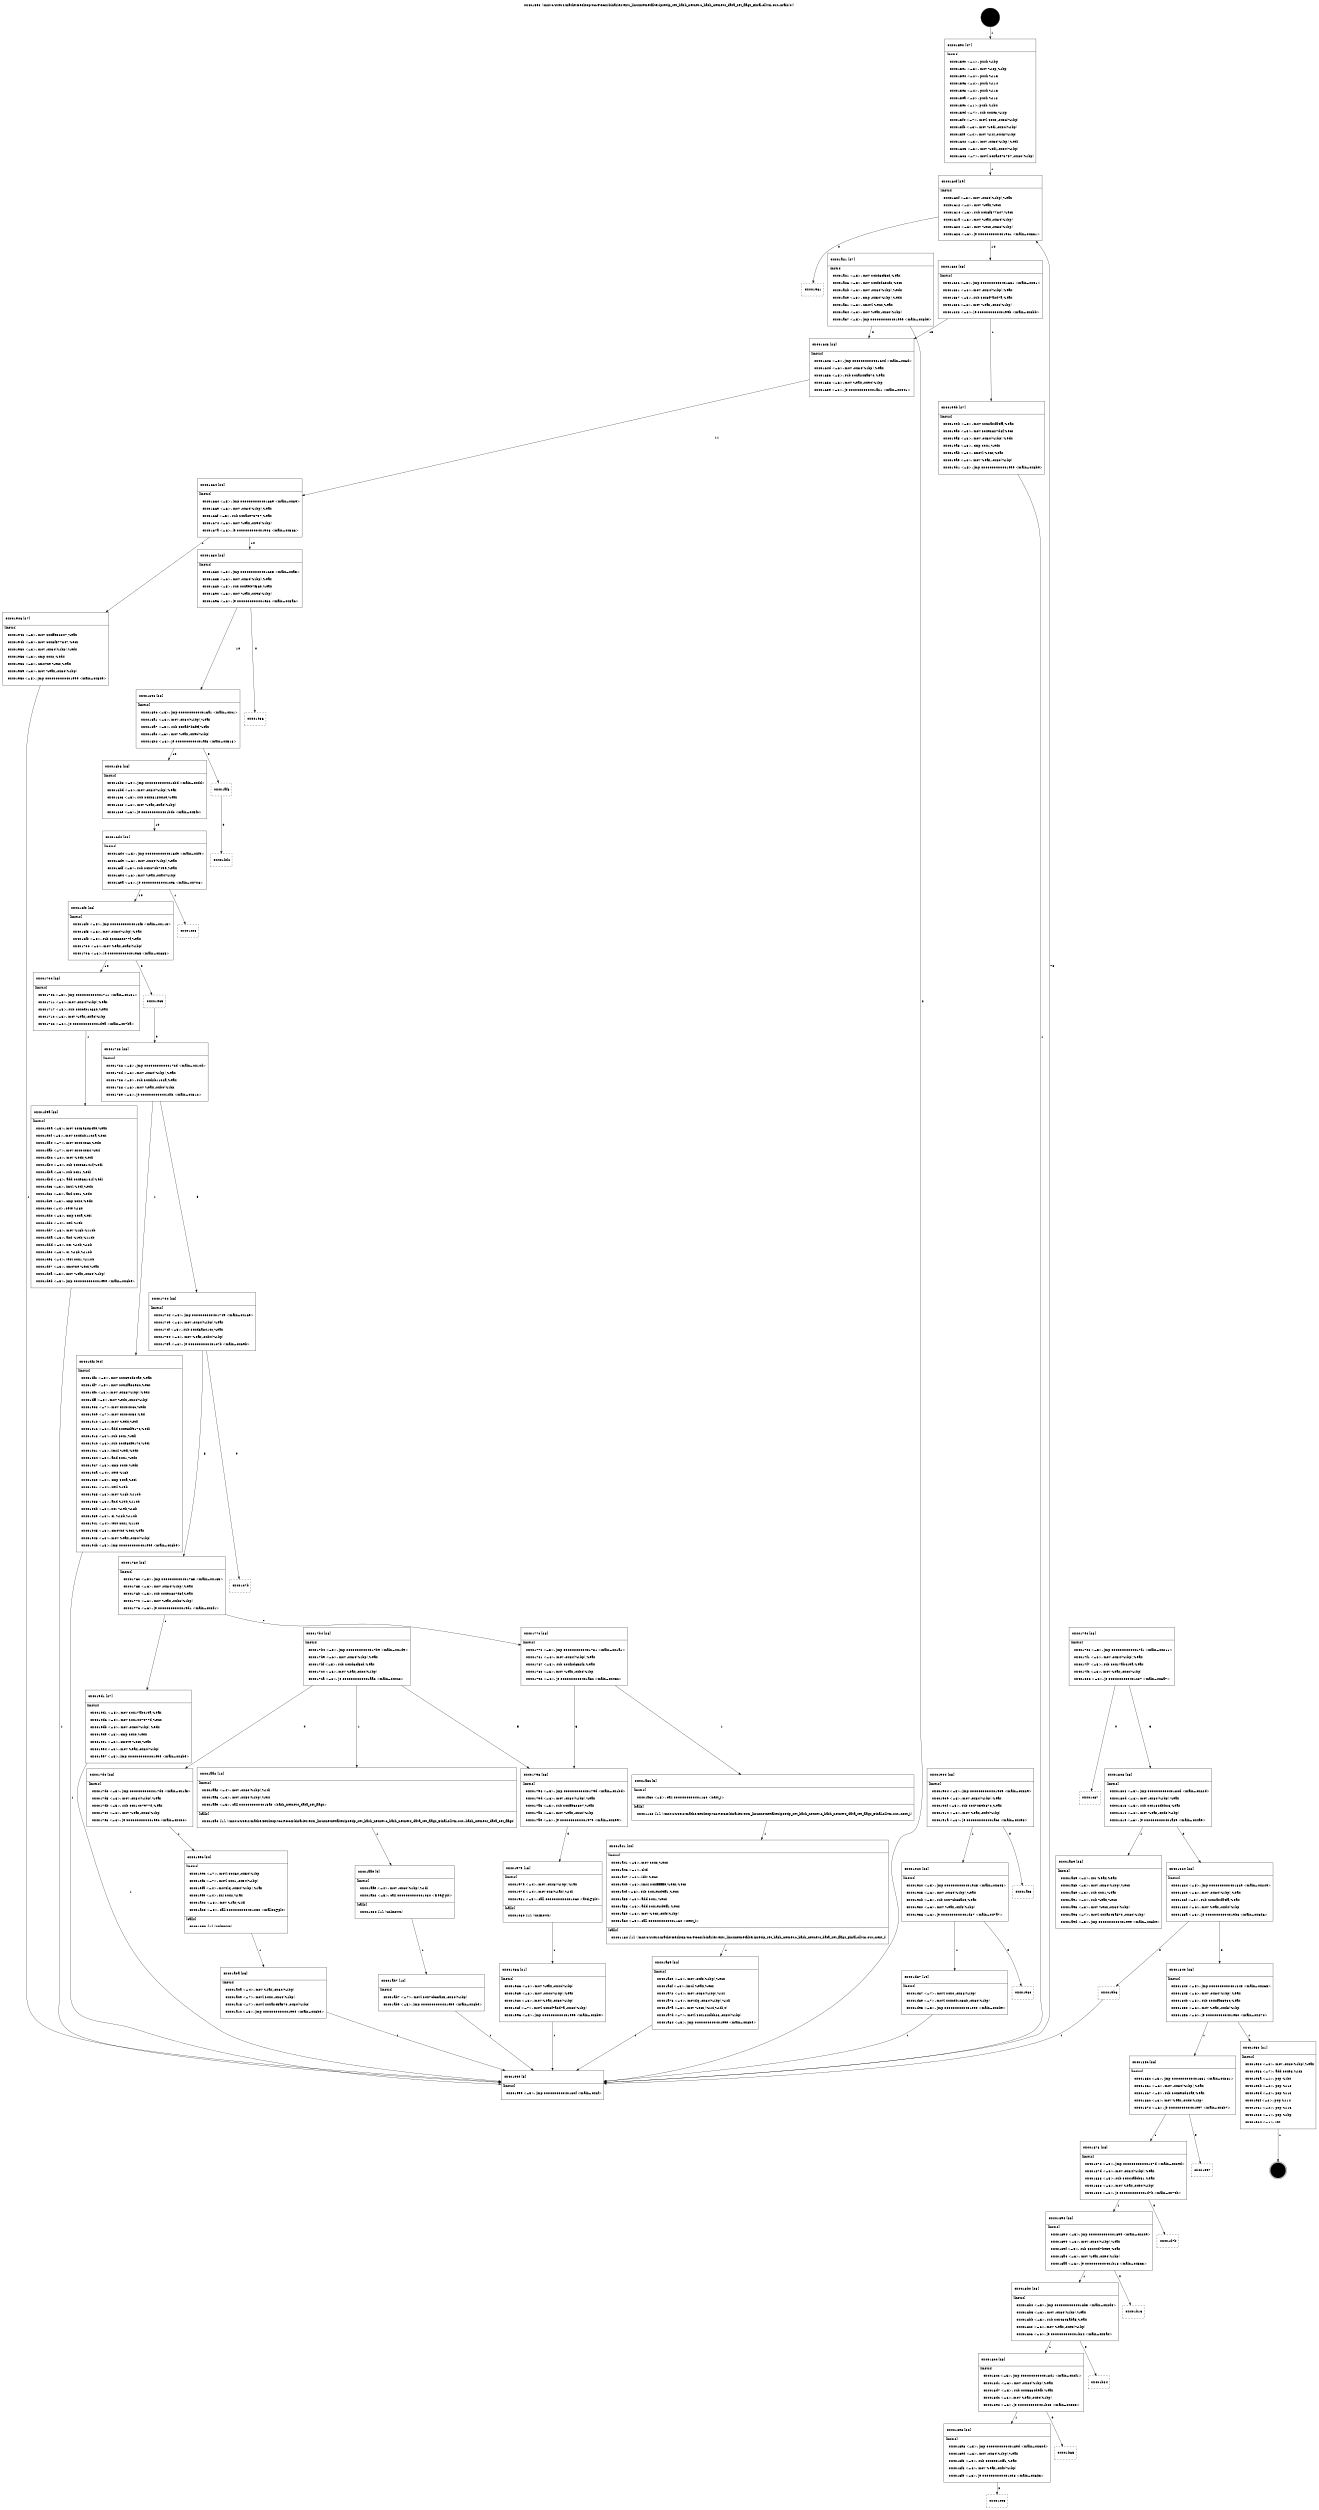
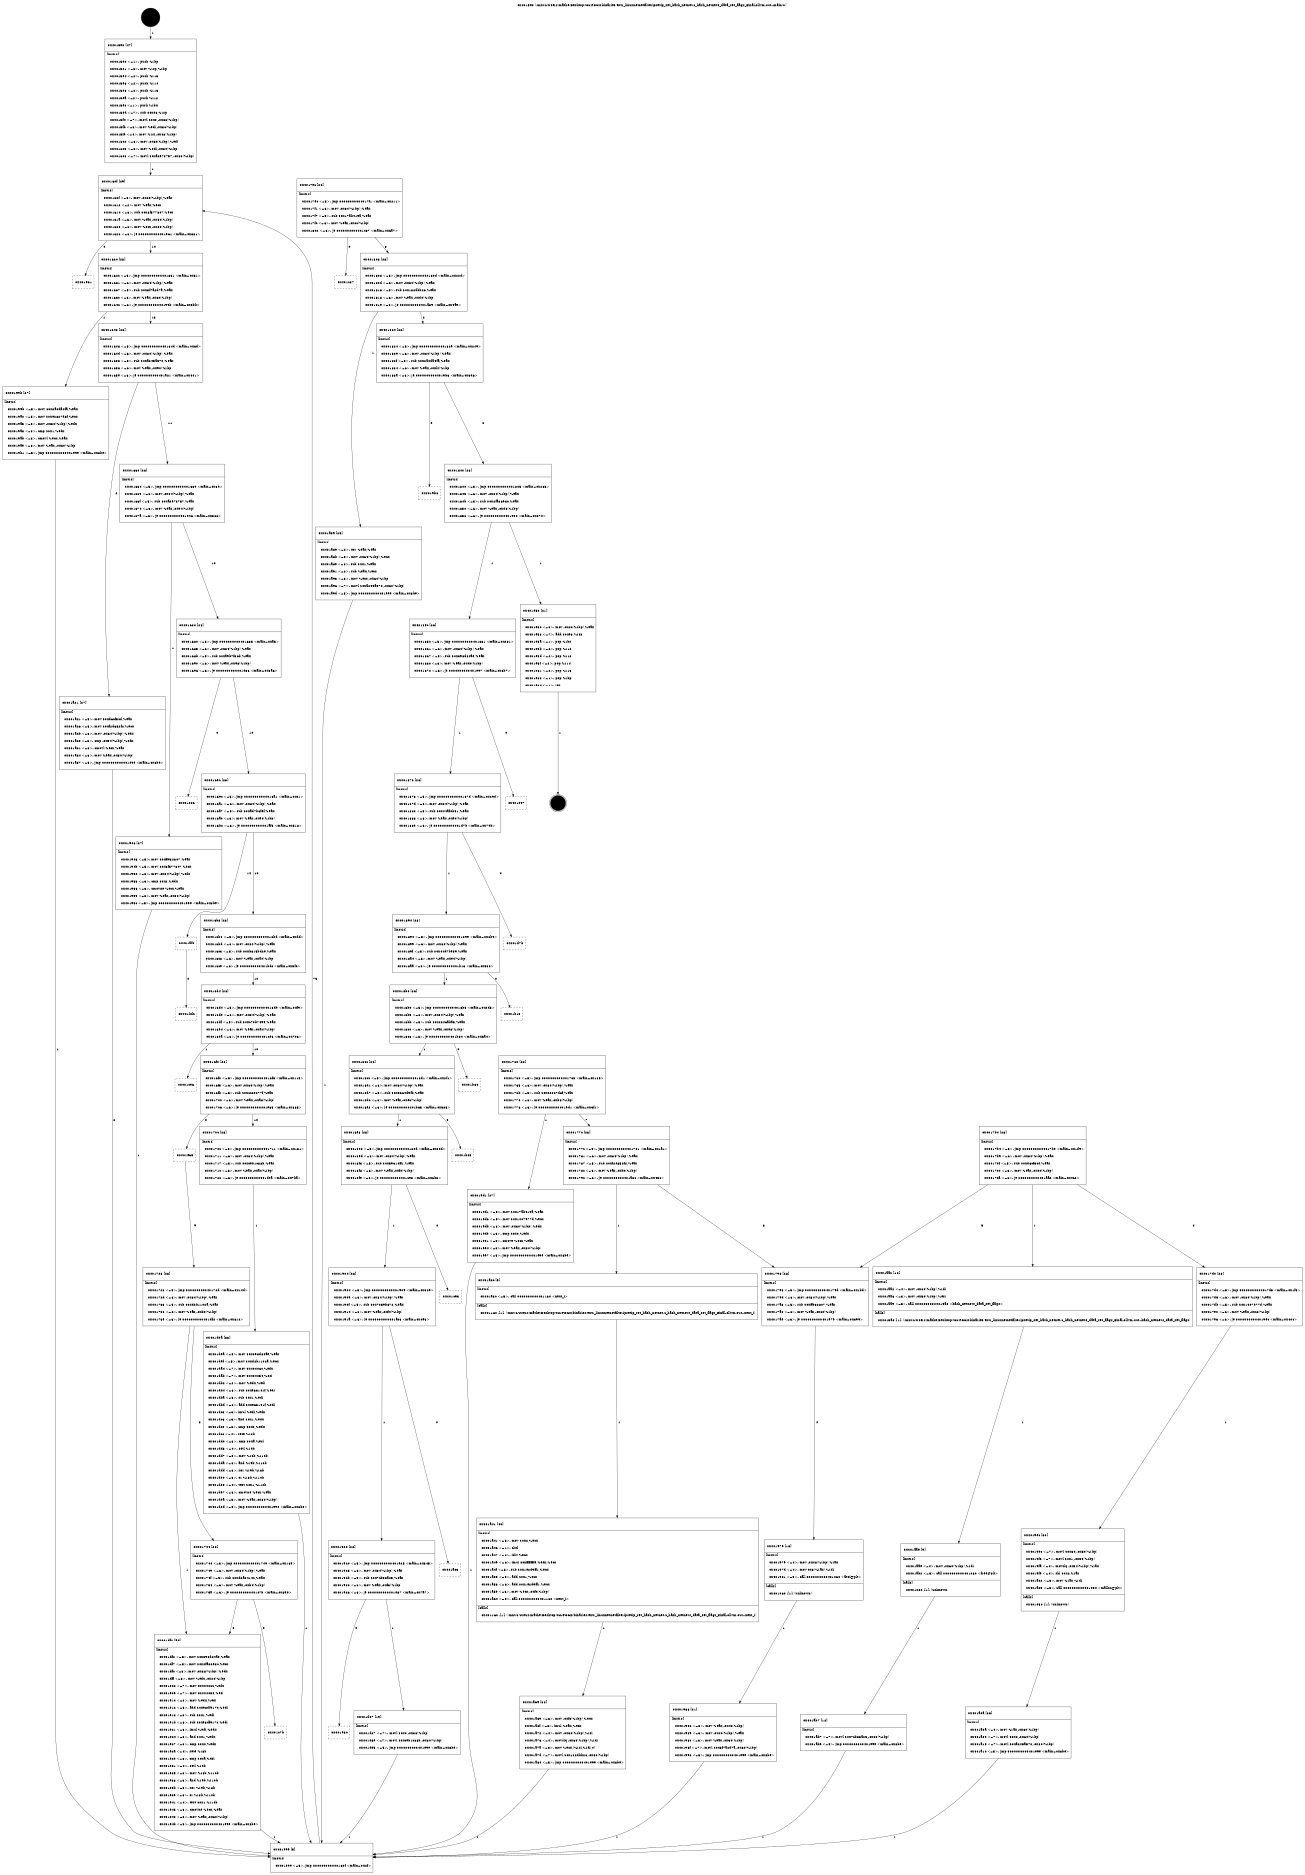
(871, 331) -> (107, 536)
(208, 754) -> (249, 873)
none -> (388, 1225)
(199, 1453) -> (234, 1615)
(863, 2069) -> (322, 1218)
